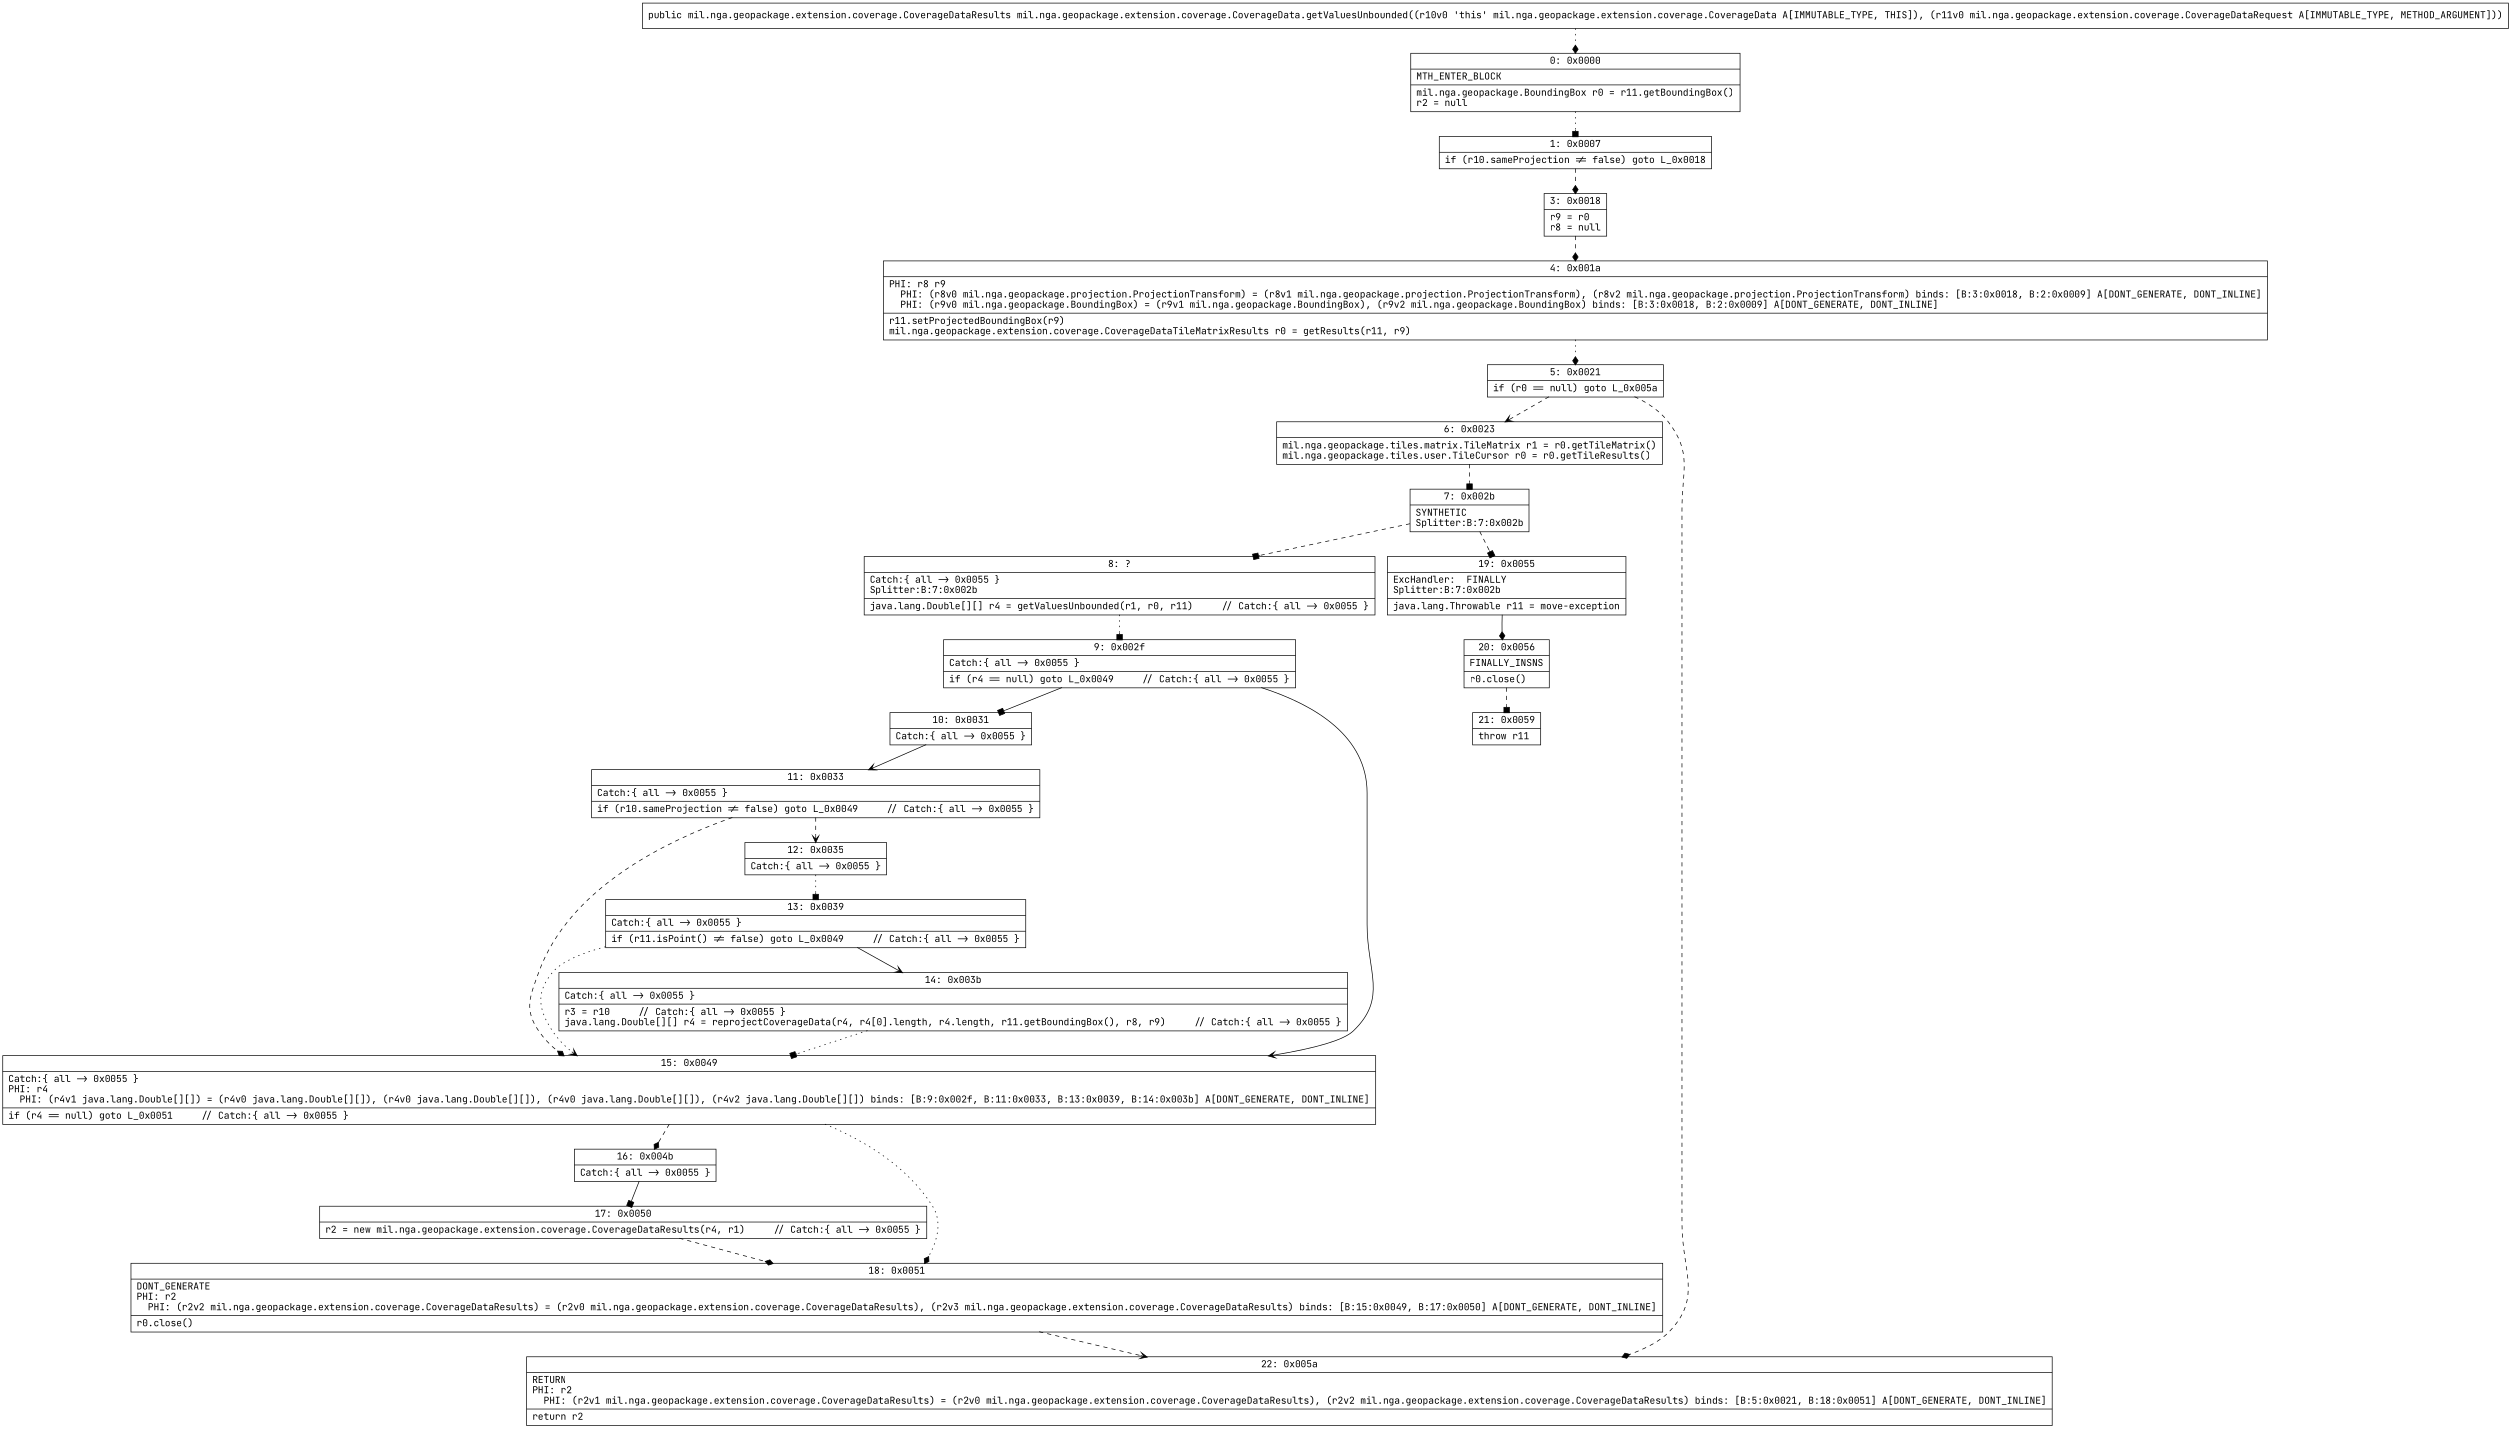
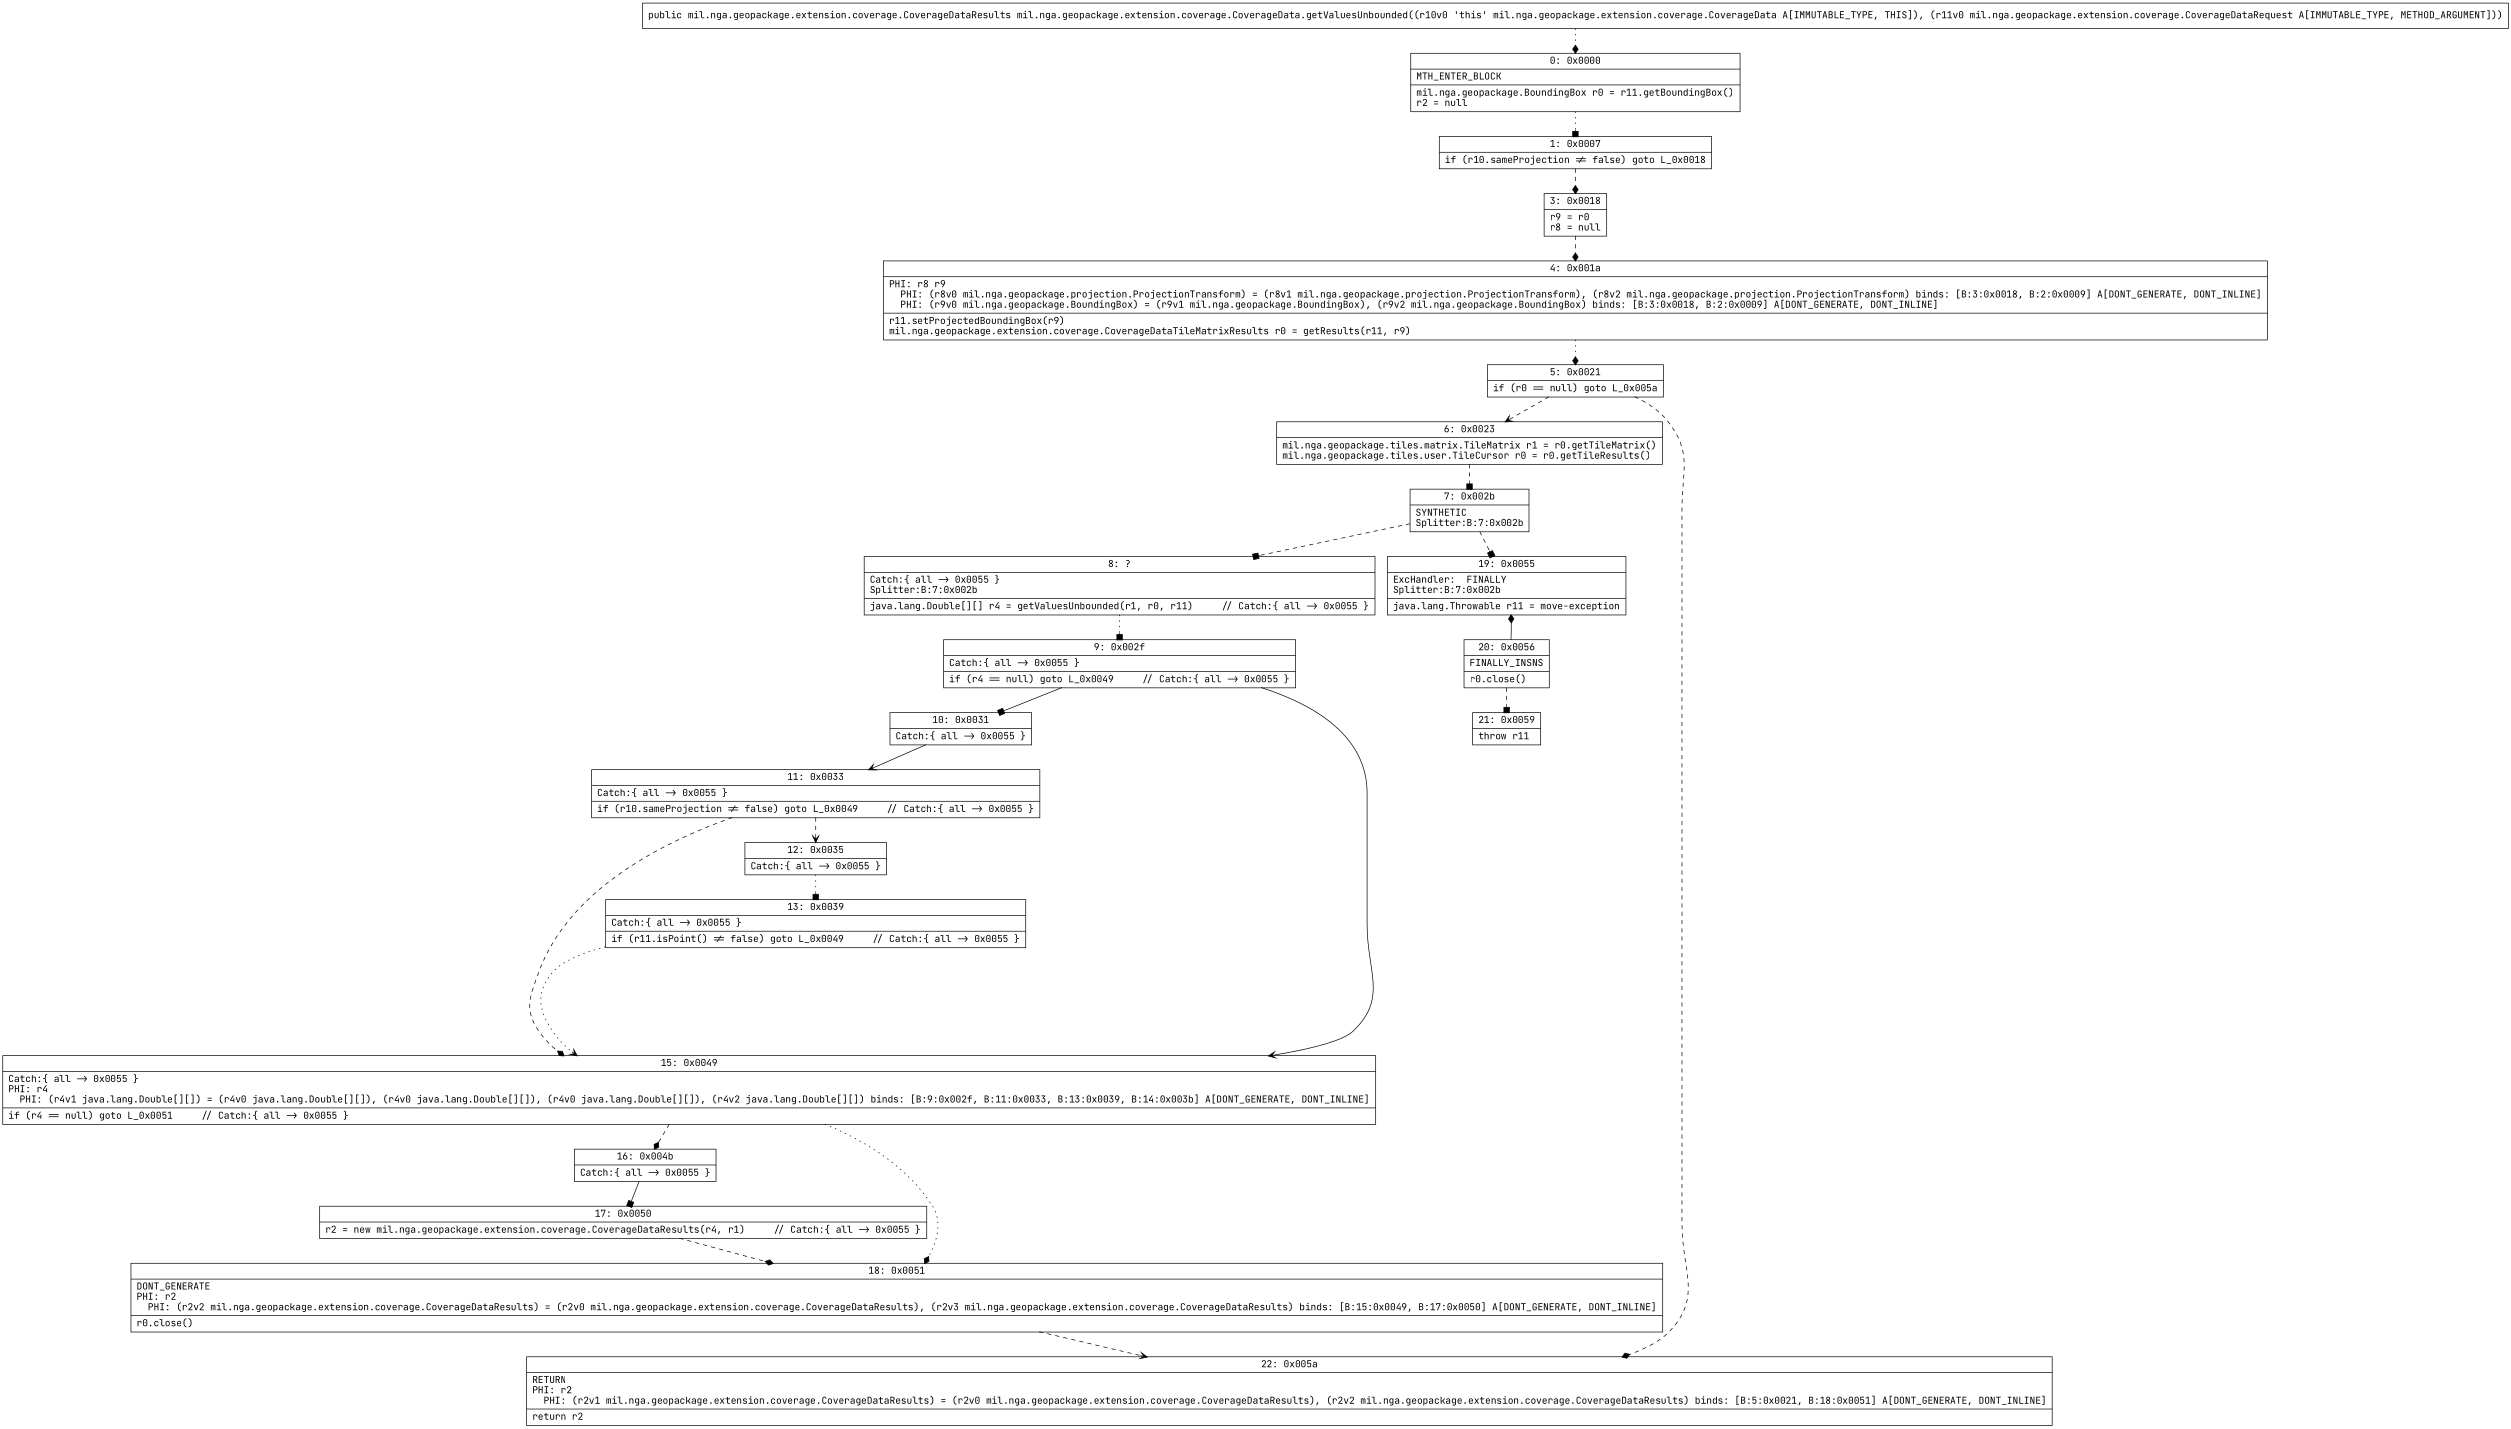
(1502, 623) -> (1511, 632)
(953, 1002) -> none
